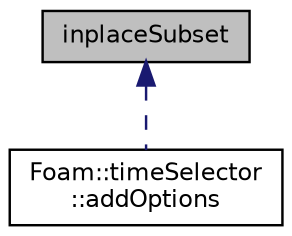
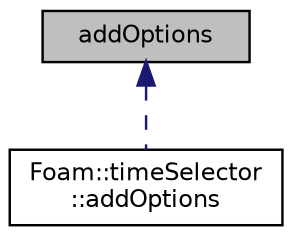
(146, 37) -> (146, 37)
